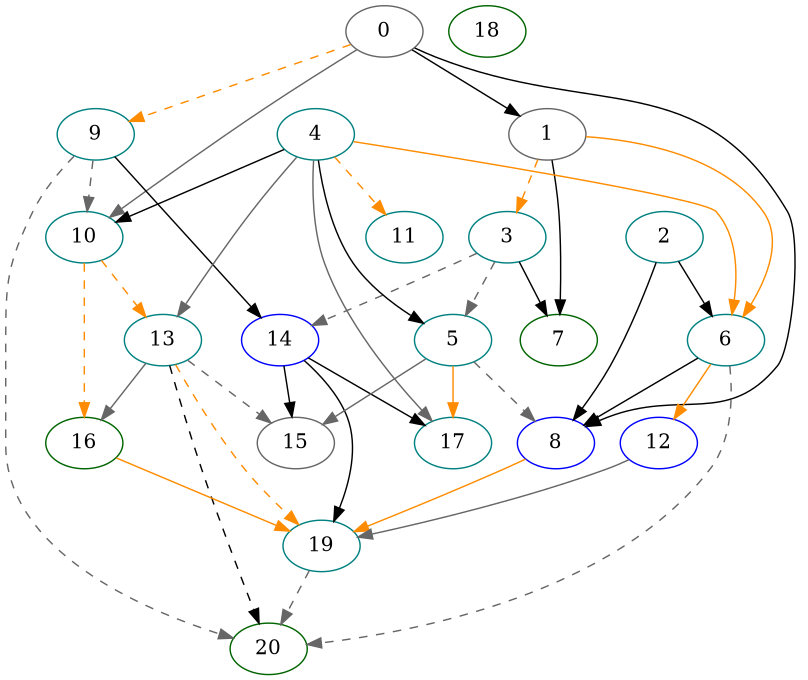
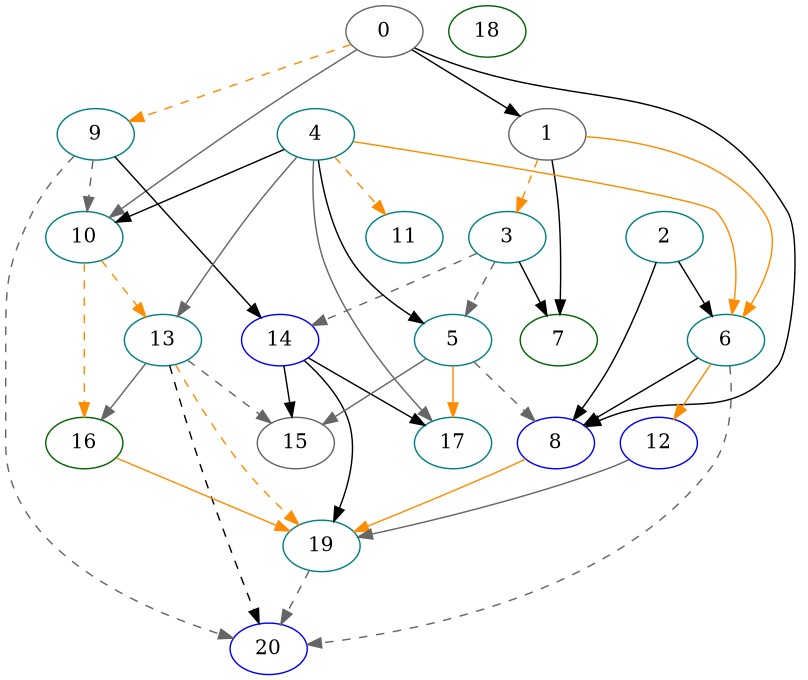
(269, 649) -> (269, 649)
